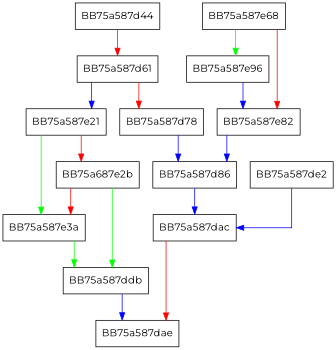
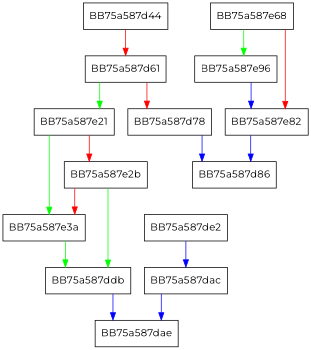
(92, 92) -> (100, 92)
(98, 175) -> (106, 175)
(195, 198) -> none
(166, 277) -> (161, 303)
